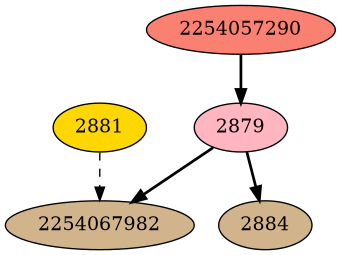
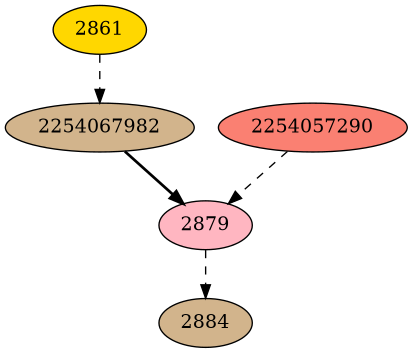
(241, 72) -> (263, 173)
(100, 128) -> (100, 30)
(251, 170) -> (206, 267)
(178, 171) -> (149, 173)
